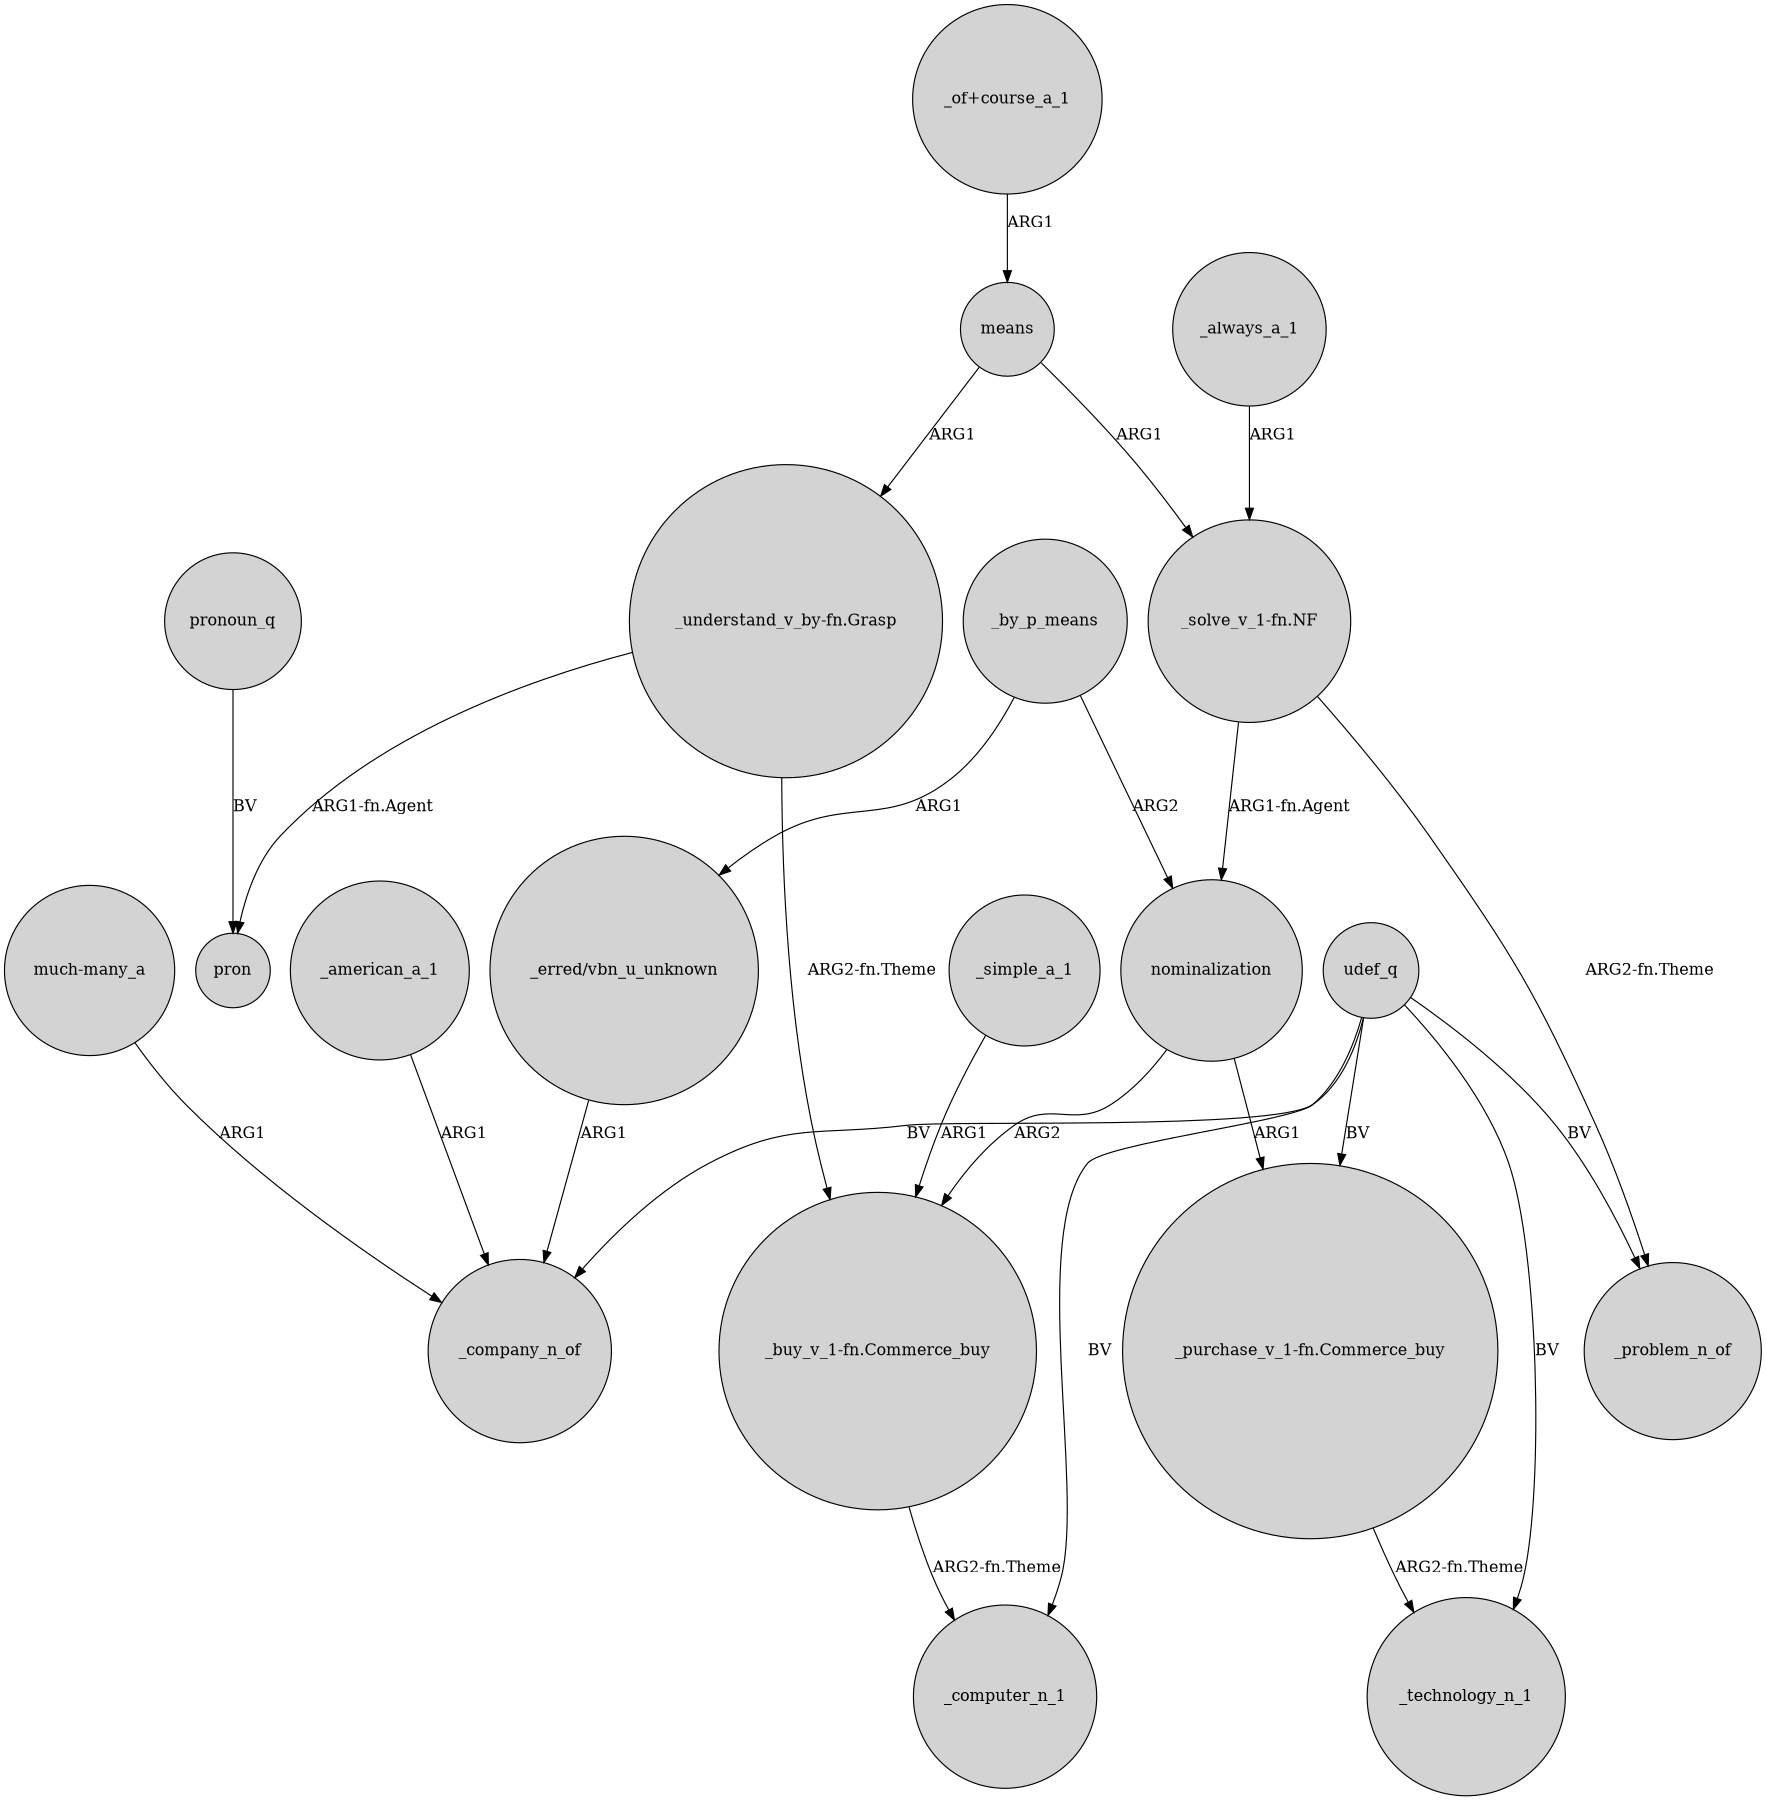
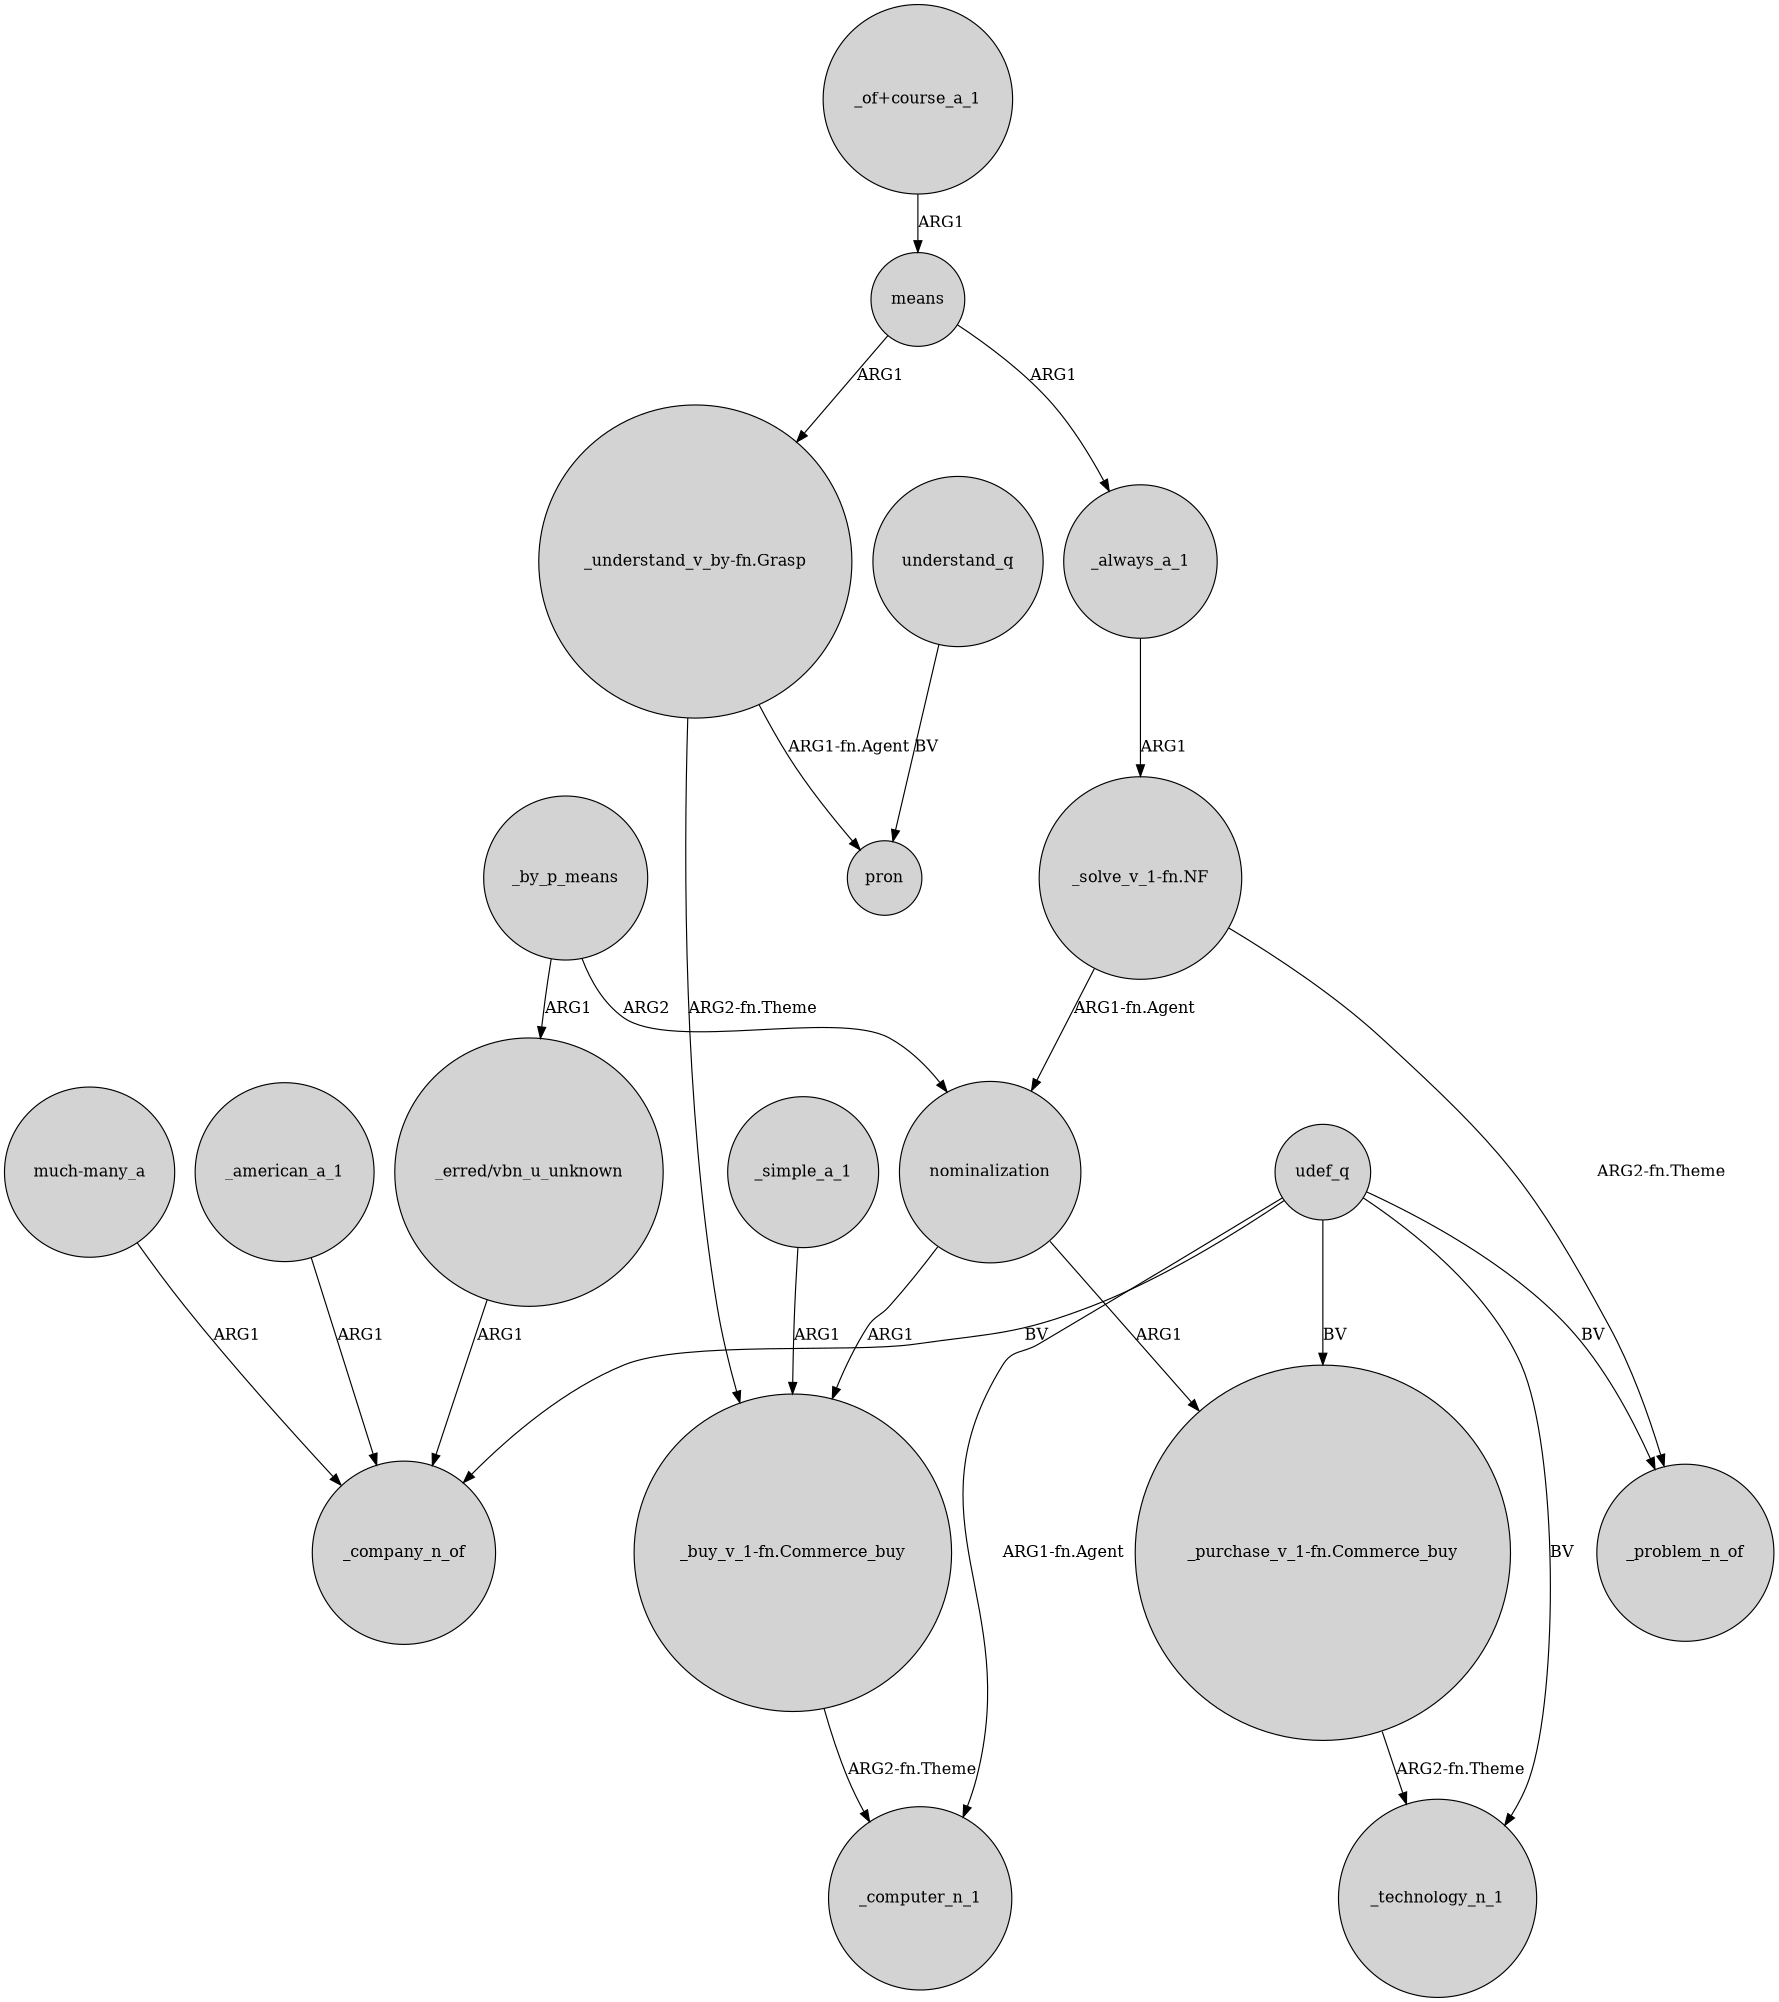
(1117, 442) -> (1042, 392)
(233, 621) -> (958, 562)
(1038, 1134) -> (891, 1336)
(1100, 1351) -> (1064, 1553)
